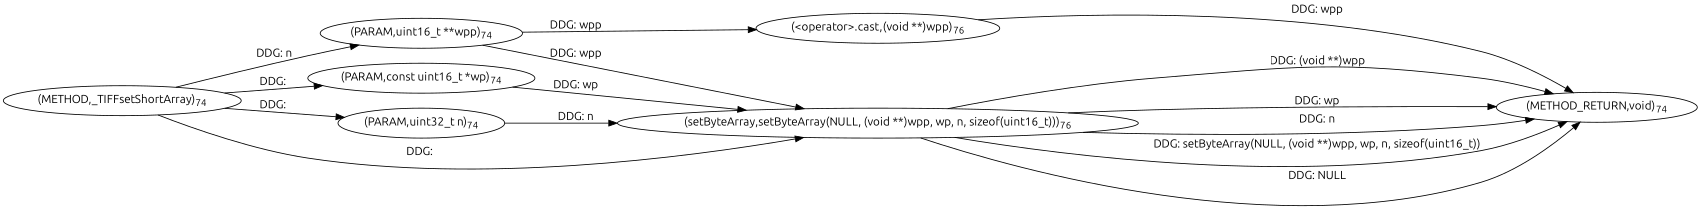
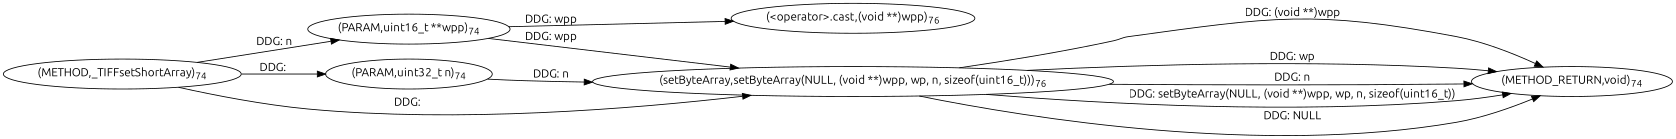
(1277, 20) -> none
(421, 78) -> none
